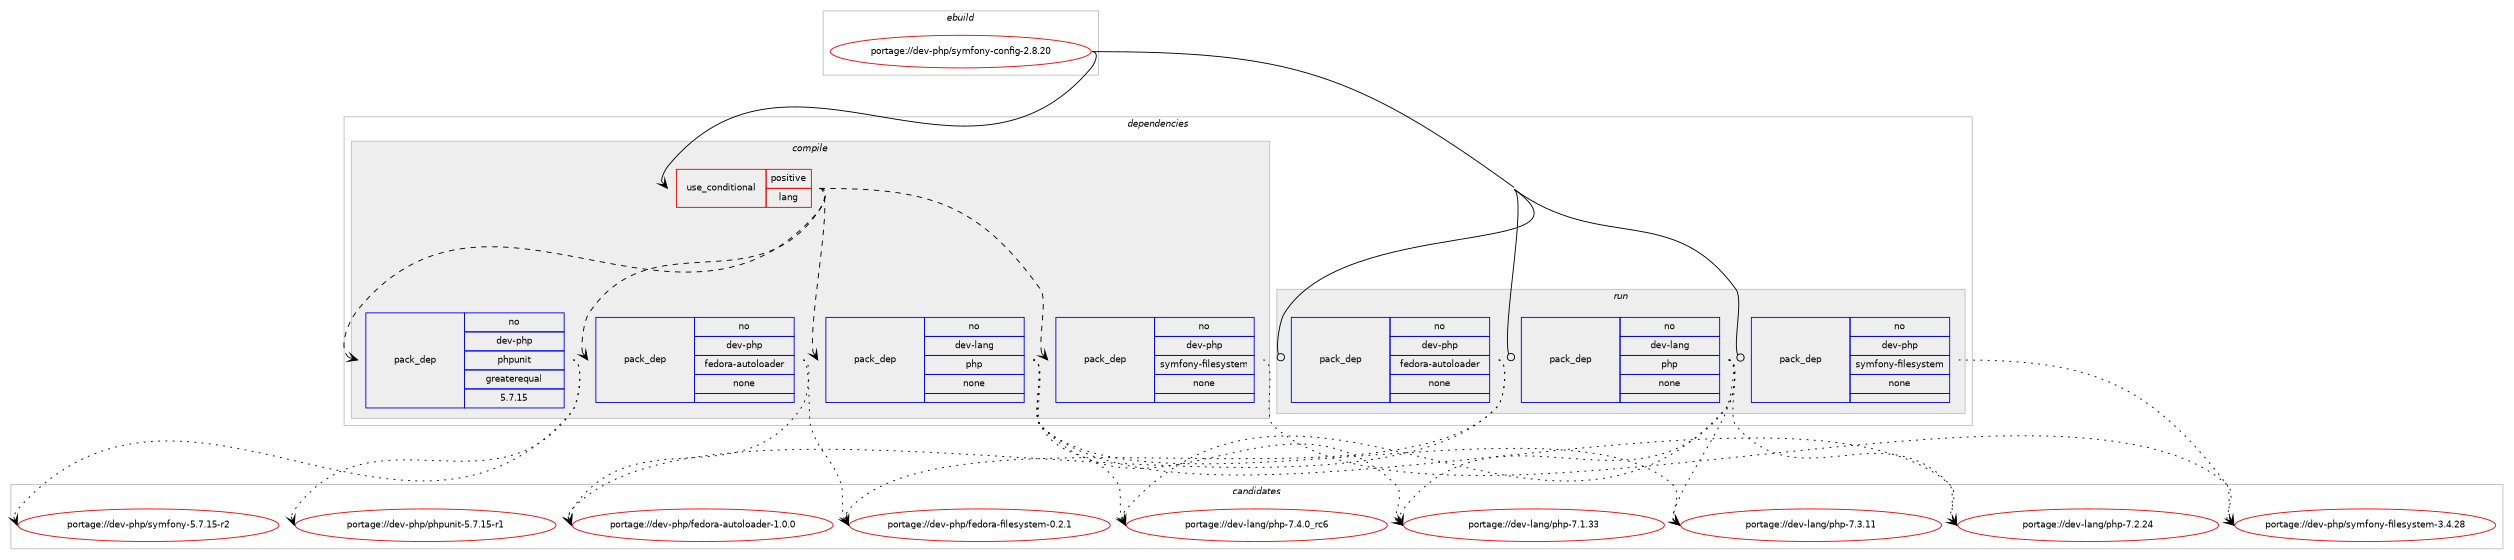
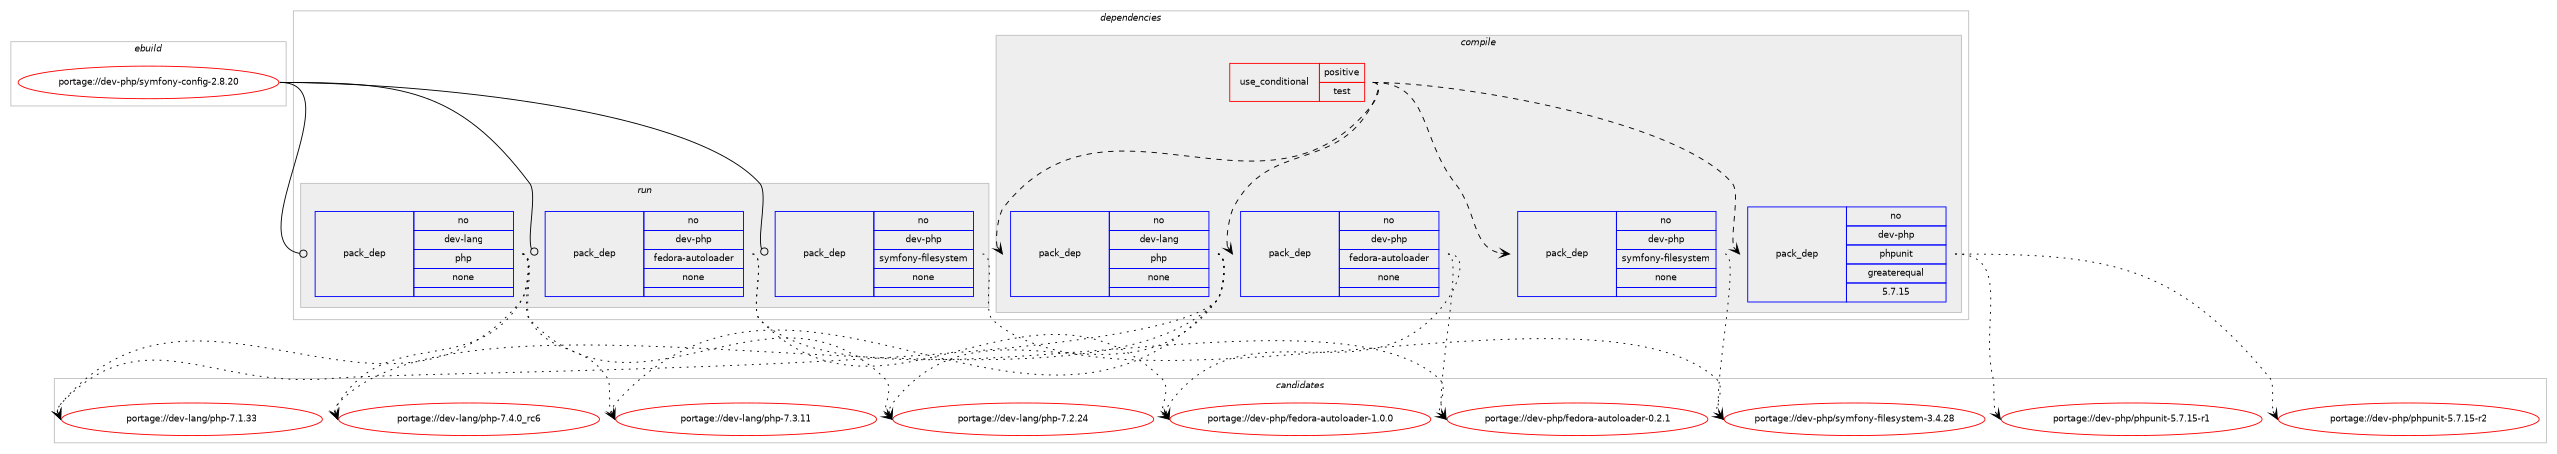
(930, 124) -> none
(789, 197) -> (1342, 91)
(149, 525) -> (2409, 419)
(980, 525) -> (1577, 419)
